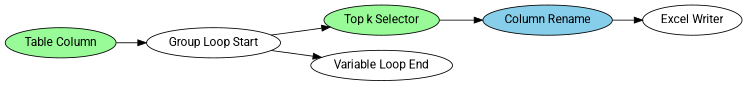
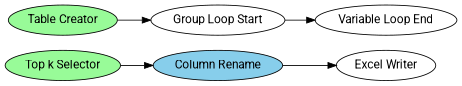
(296, 32) -> none
(61, 43) -> (63, 20)
